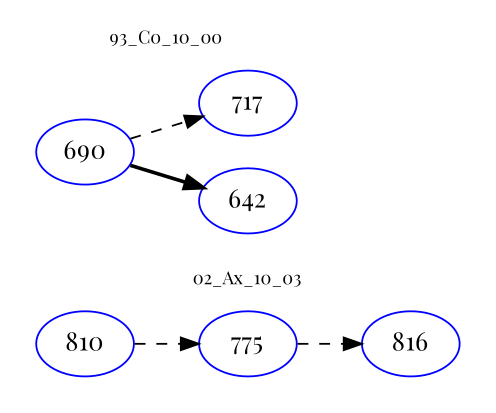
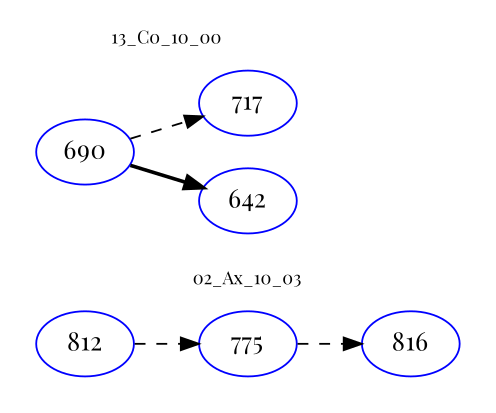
(166, 39) -> (166, 39)
(85, 344) -> (85, 344)
